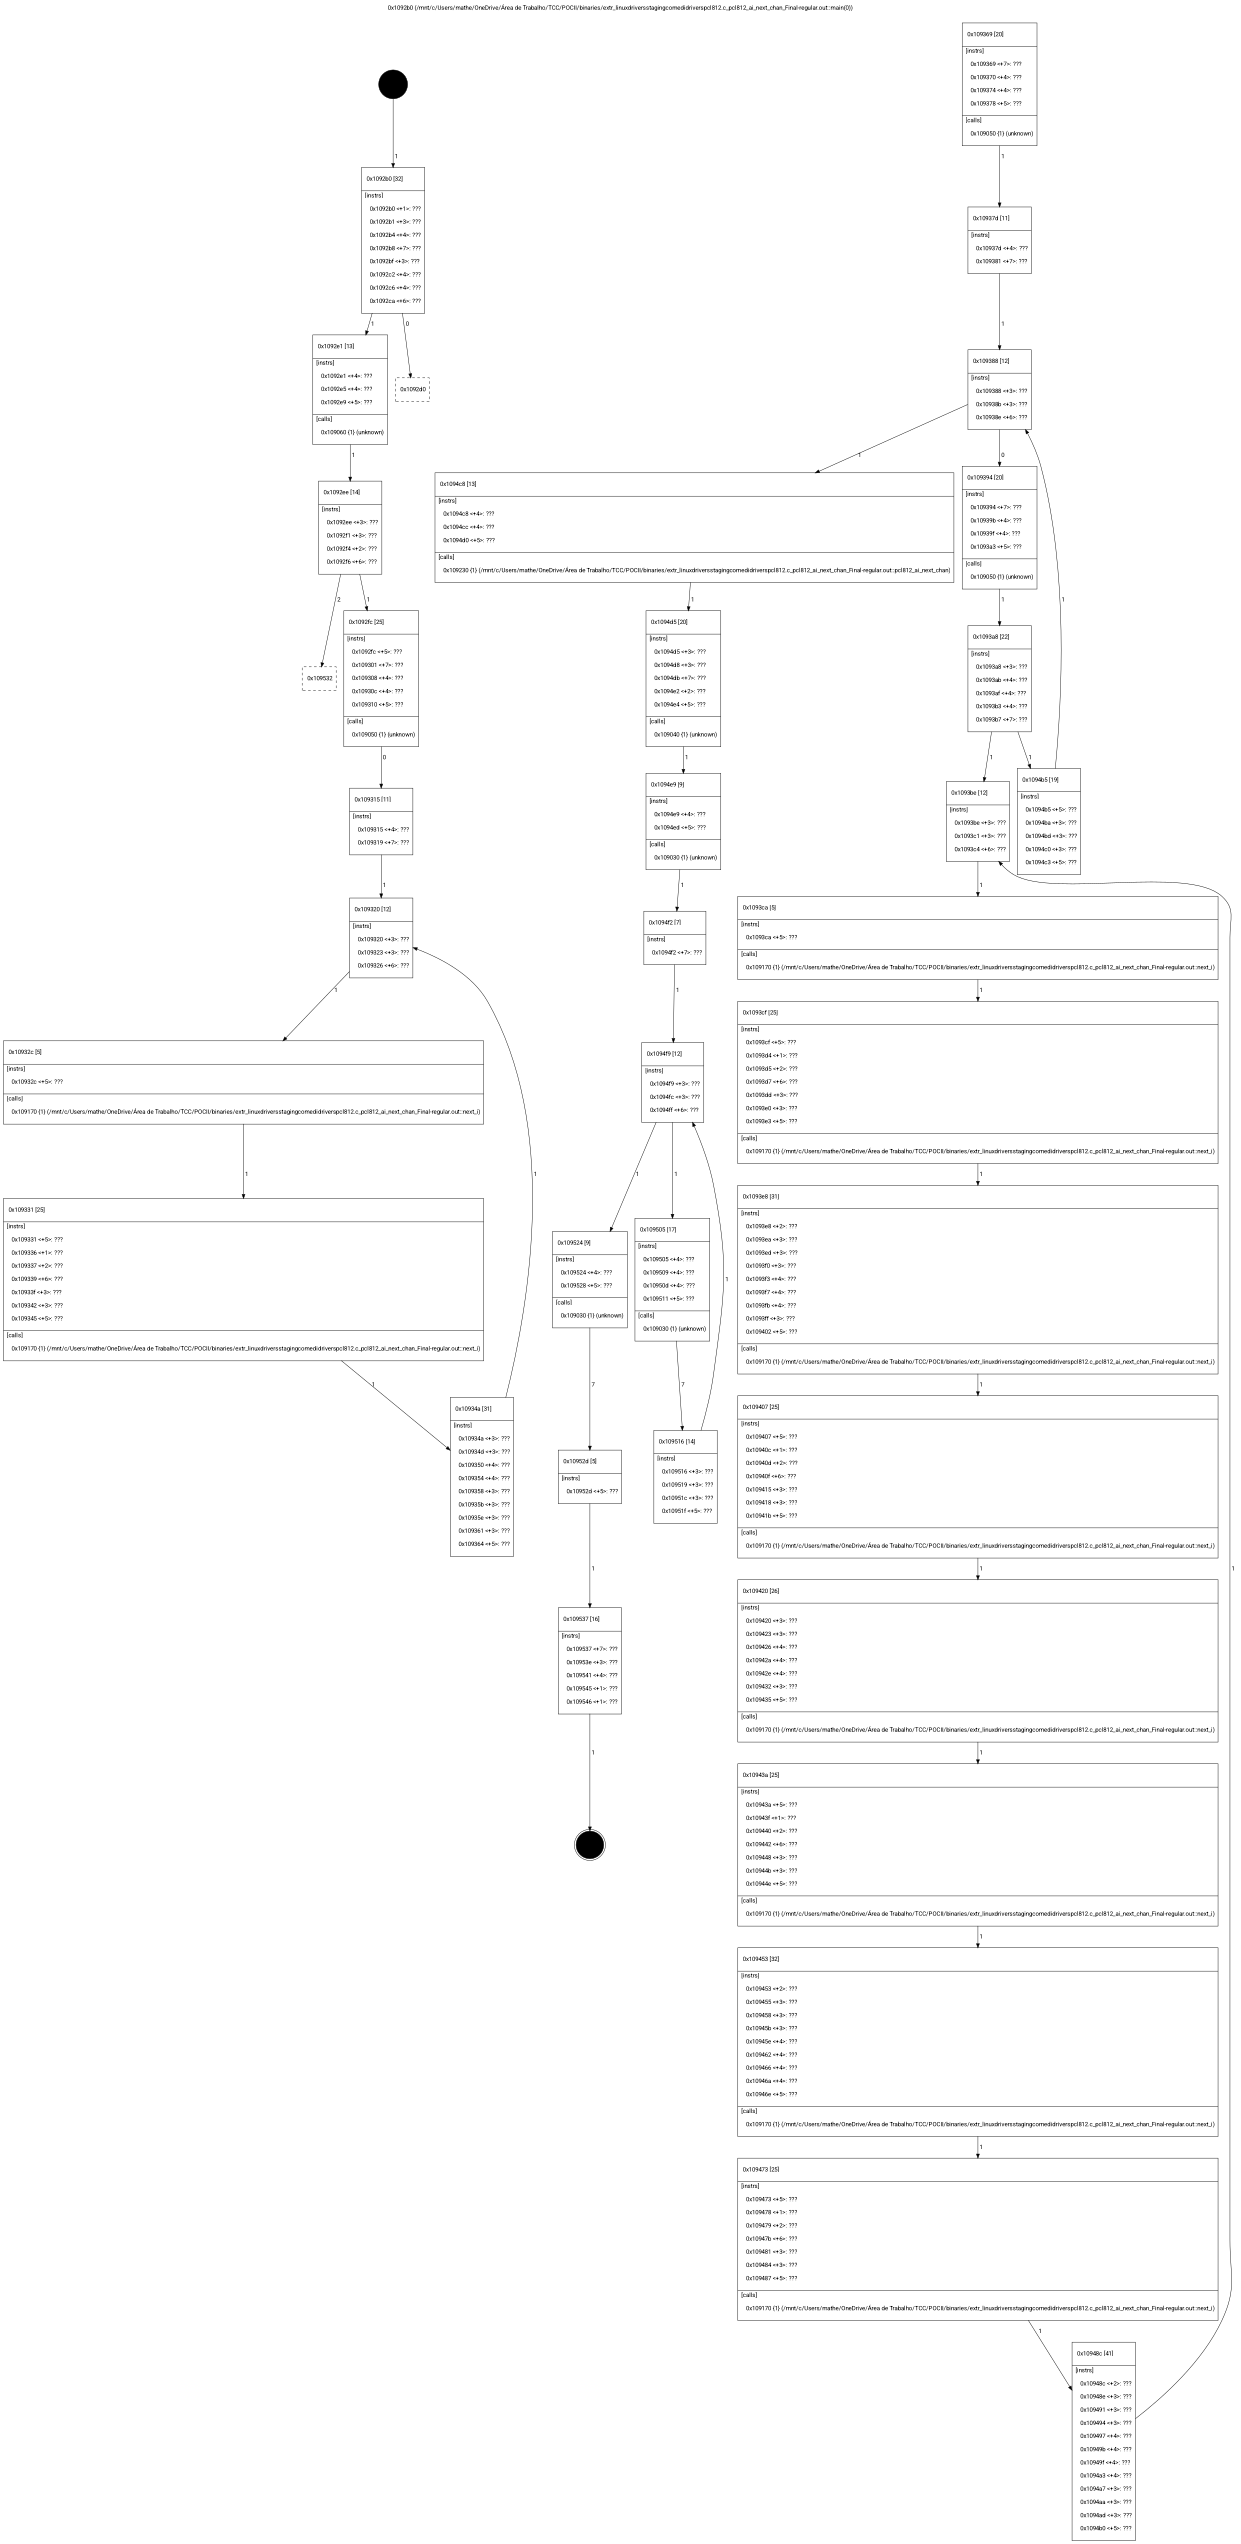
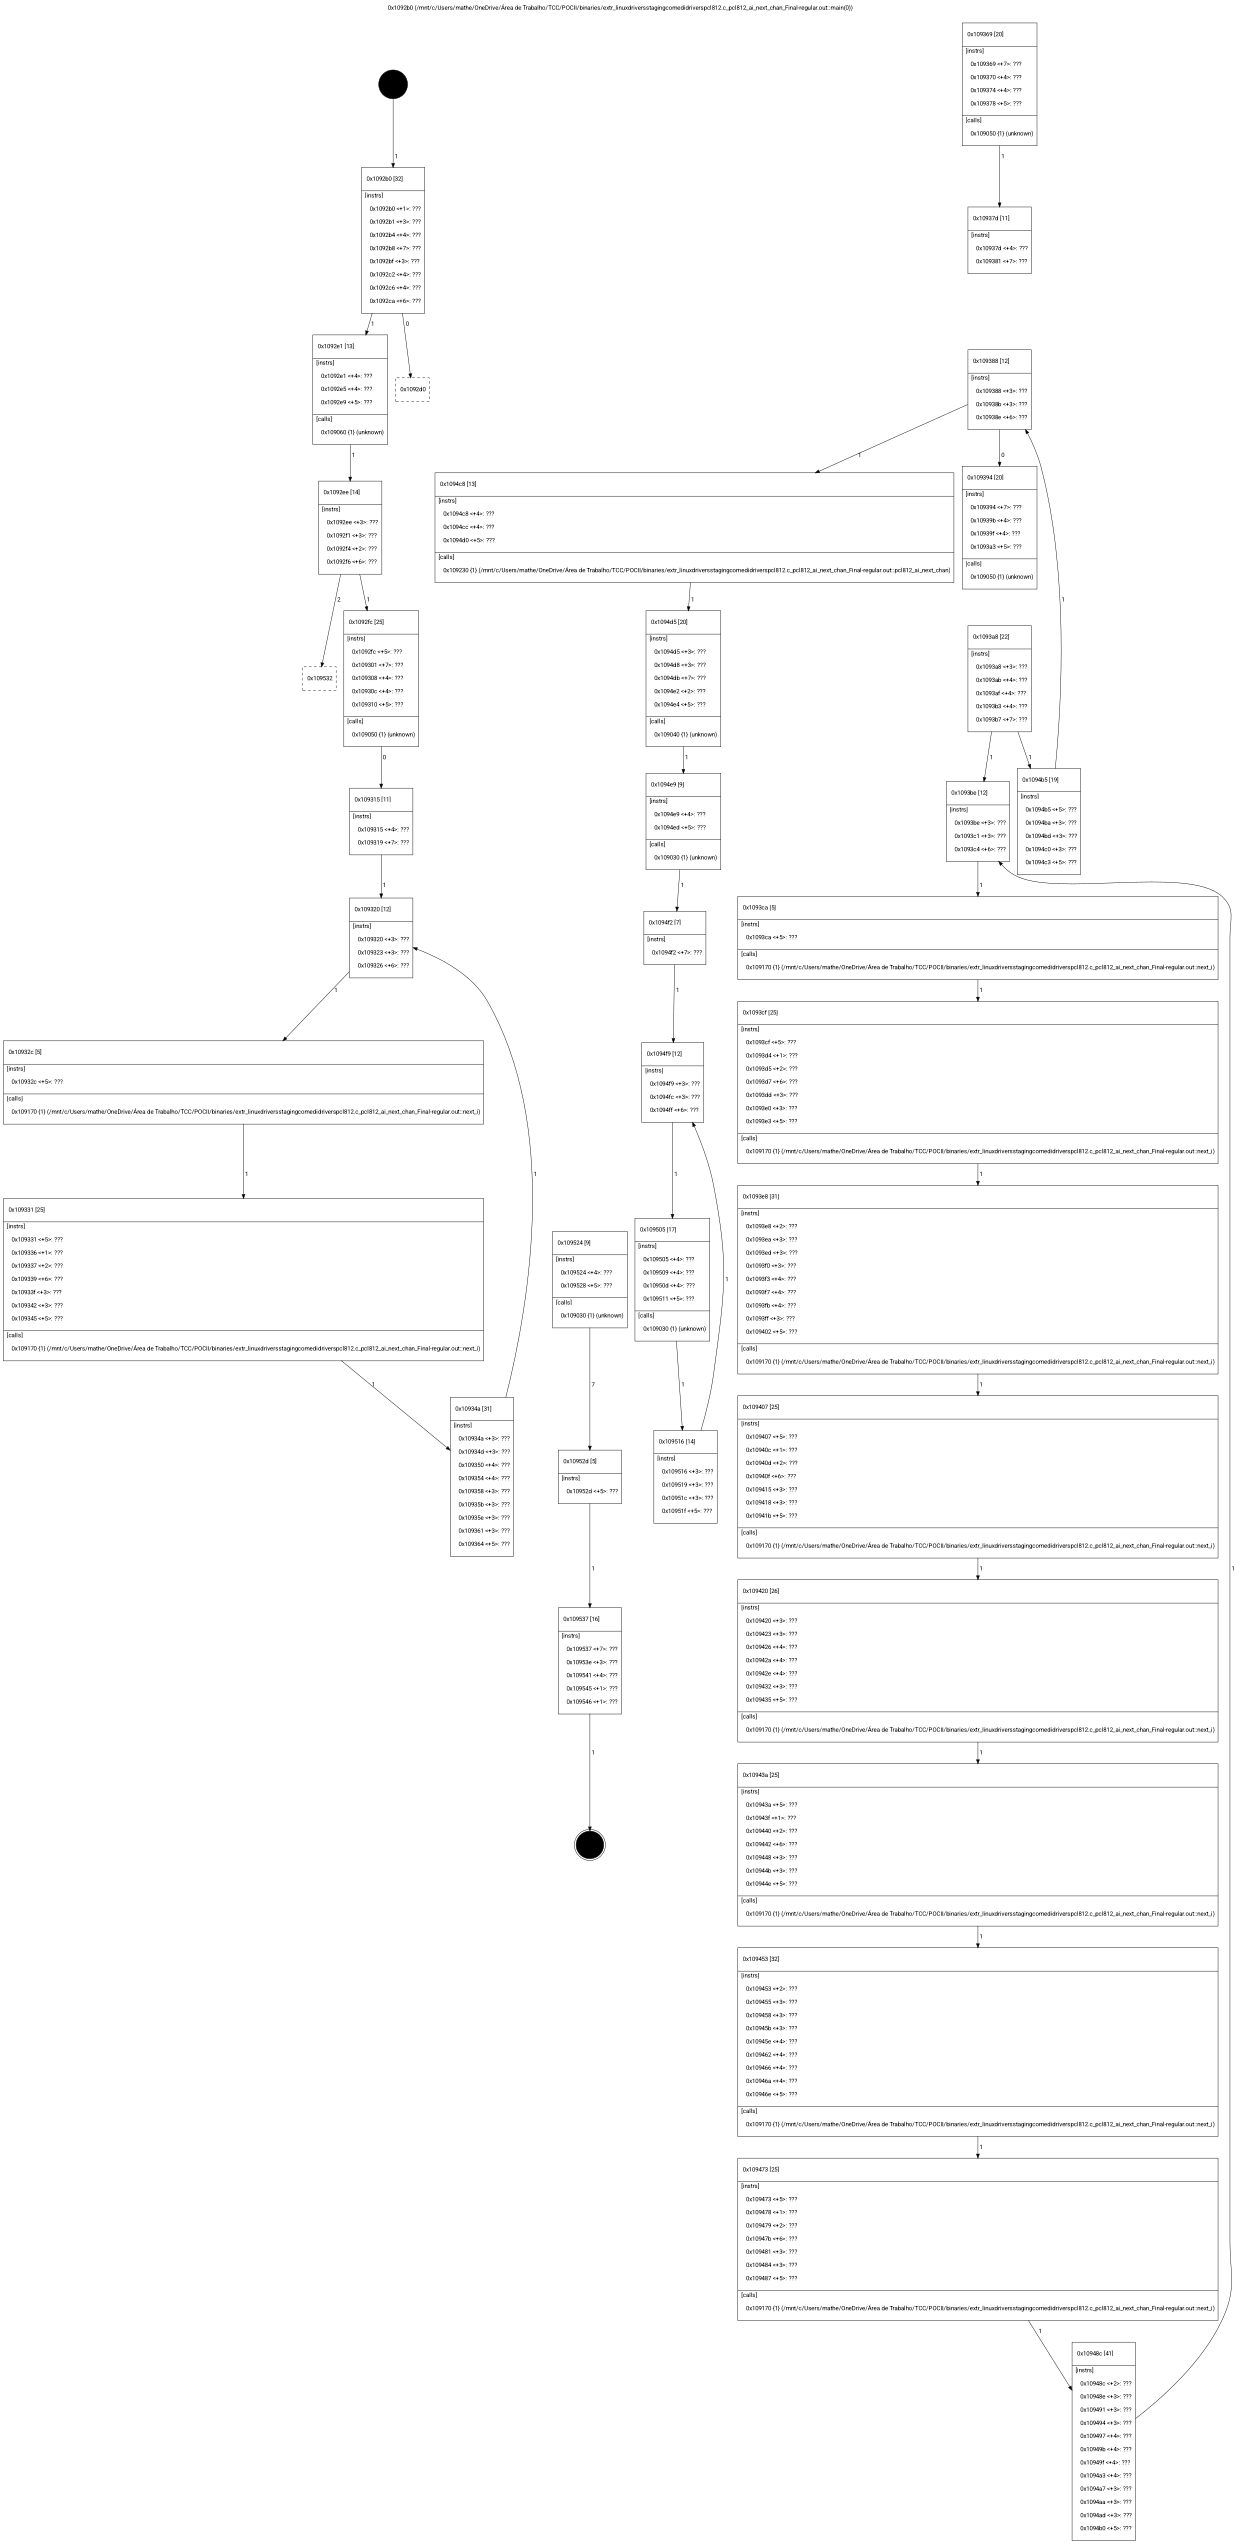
(1000, 310) -> none
(1000, 605) -> none
(634, 1175) -> none
(682, 1385) -> (682, 1385)
